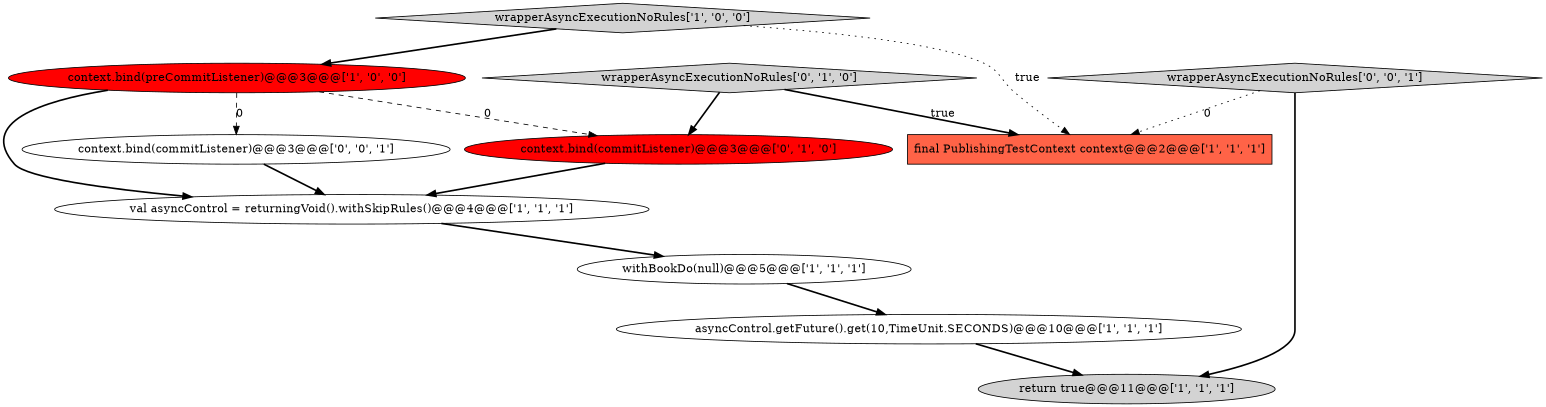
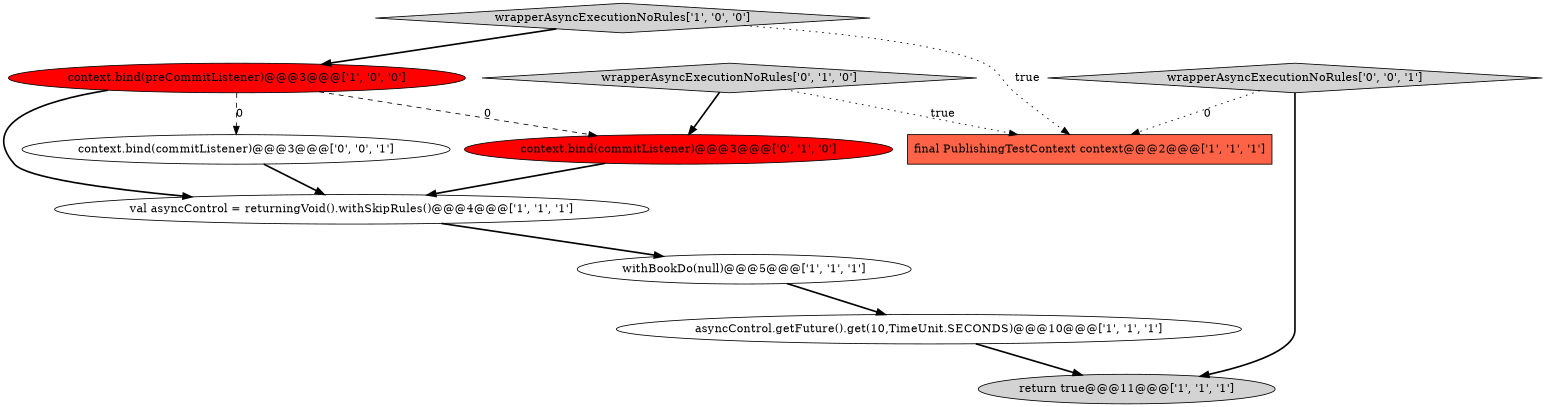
(897, 111) -> (897, 111)
